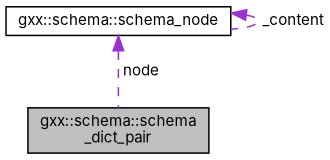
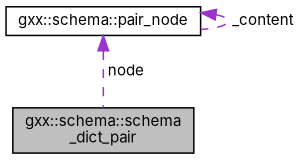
(118, 21) -> (103, 21)
